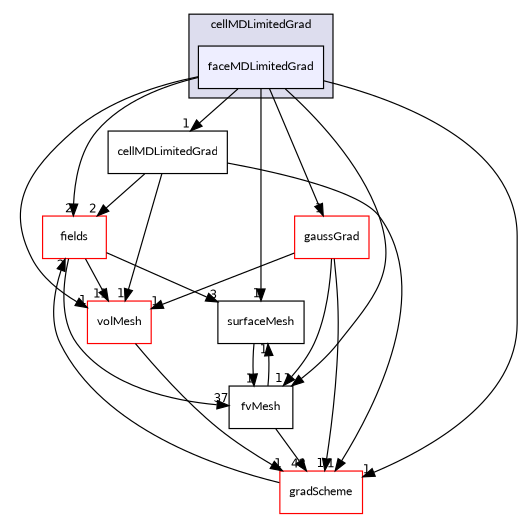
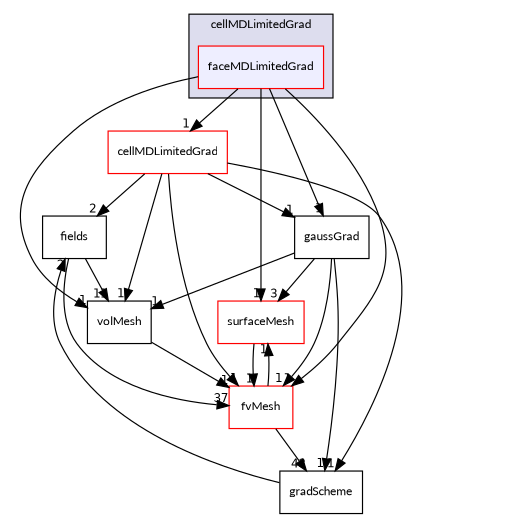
(261, 67) -> (261, 67)
(111, 118) -> none
(168, 152) -> (168, 152)
none -> (246, 193)
(74, 237) -> (74, 237)
(332, 237) -> (332, 237)
(517, 256) -> none
(157, 275) -> (300, 275)
none -> (184, 280)
(119, 322) -> (119, 322)
(261, 322) -> (261, 322)
(261, 407) -> (261, 407)
(198, 411) -> (185, 362)
(321, 492) -> (321, 492)
